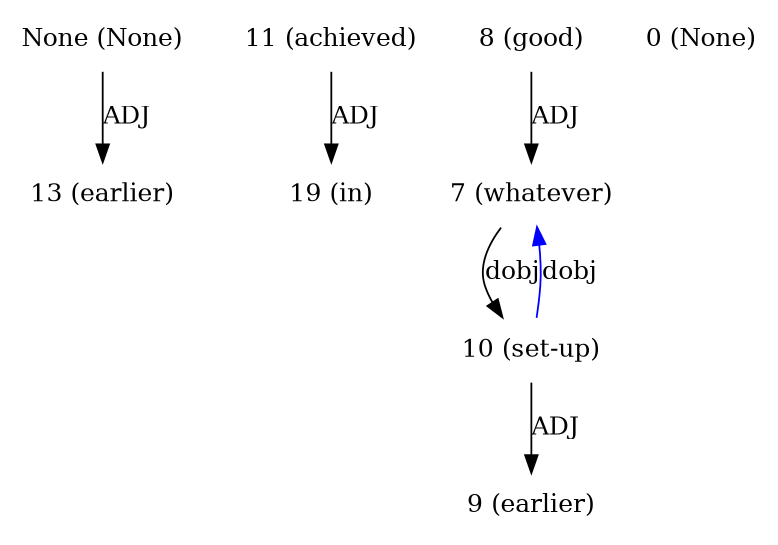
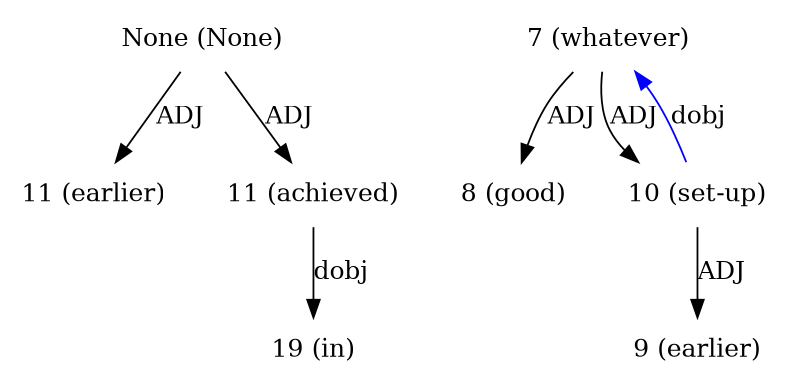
(701, 39) -> none
(531, 108) -> (546, 106)
none -> (253, 110)
(355, 117) -> (341, 272)
(103, 195) -> (94, 195)
(513, 272) -> (634, 117)
